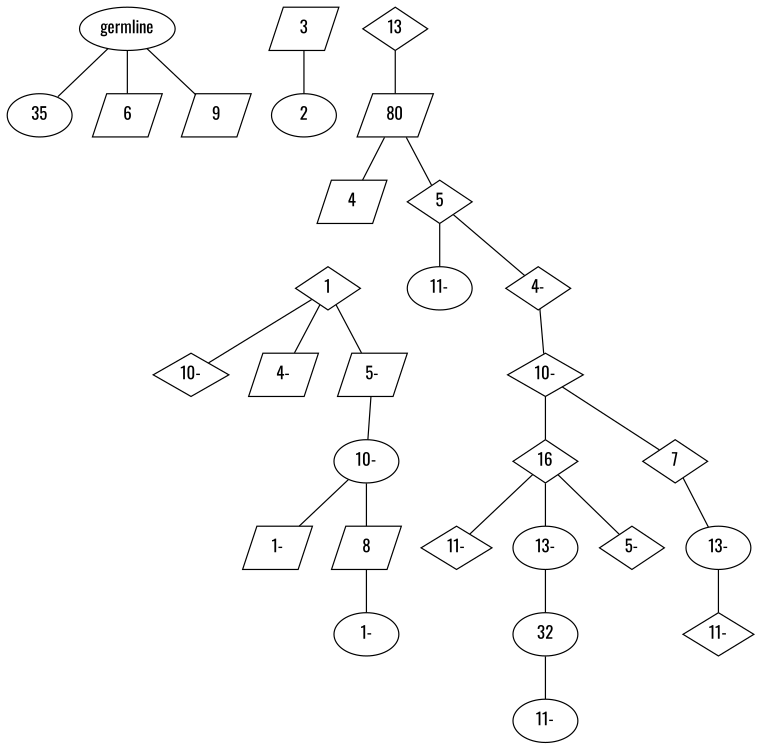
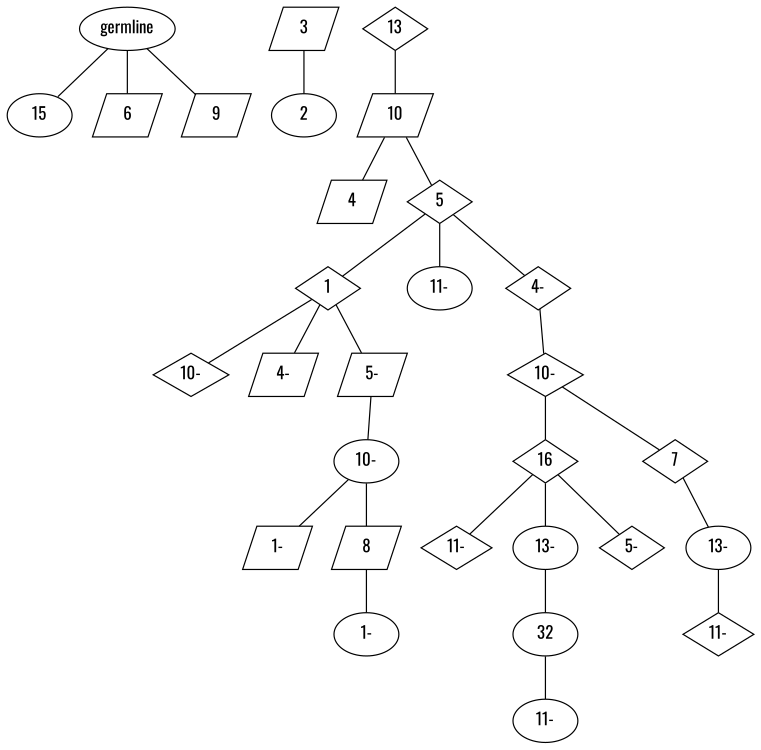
(40, 115) -> (40, 115)
(395, 115) -> (395, 115)
none -> (384, 245)
